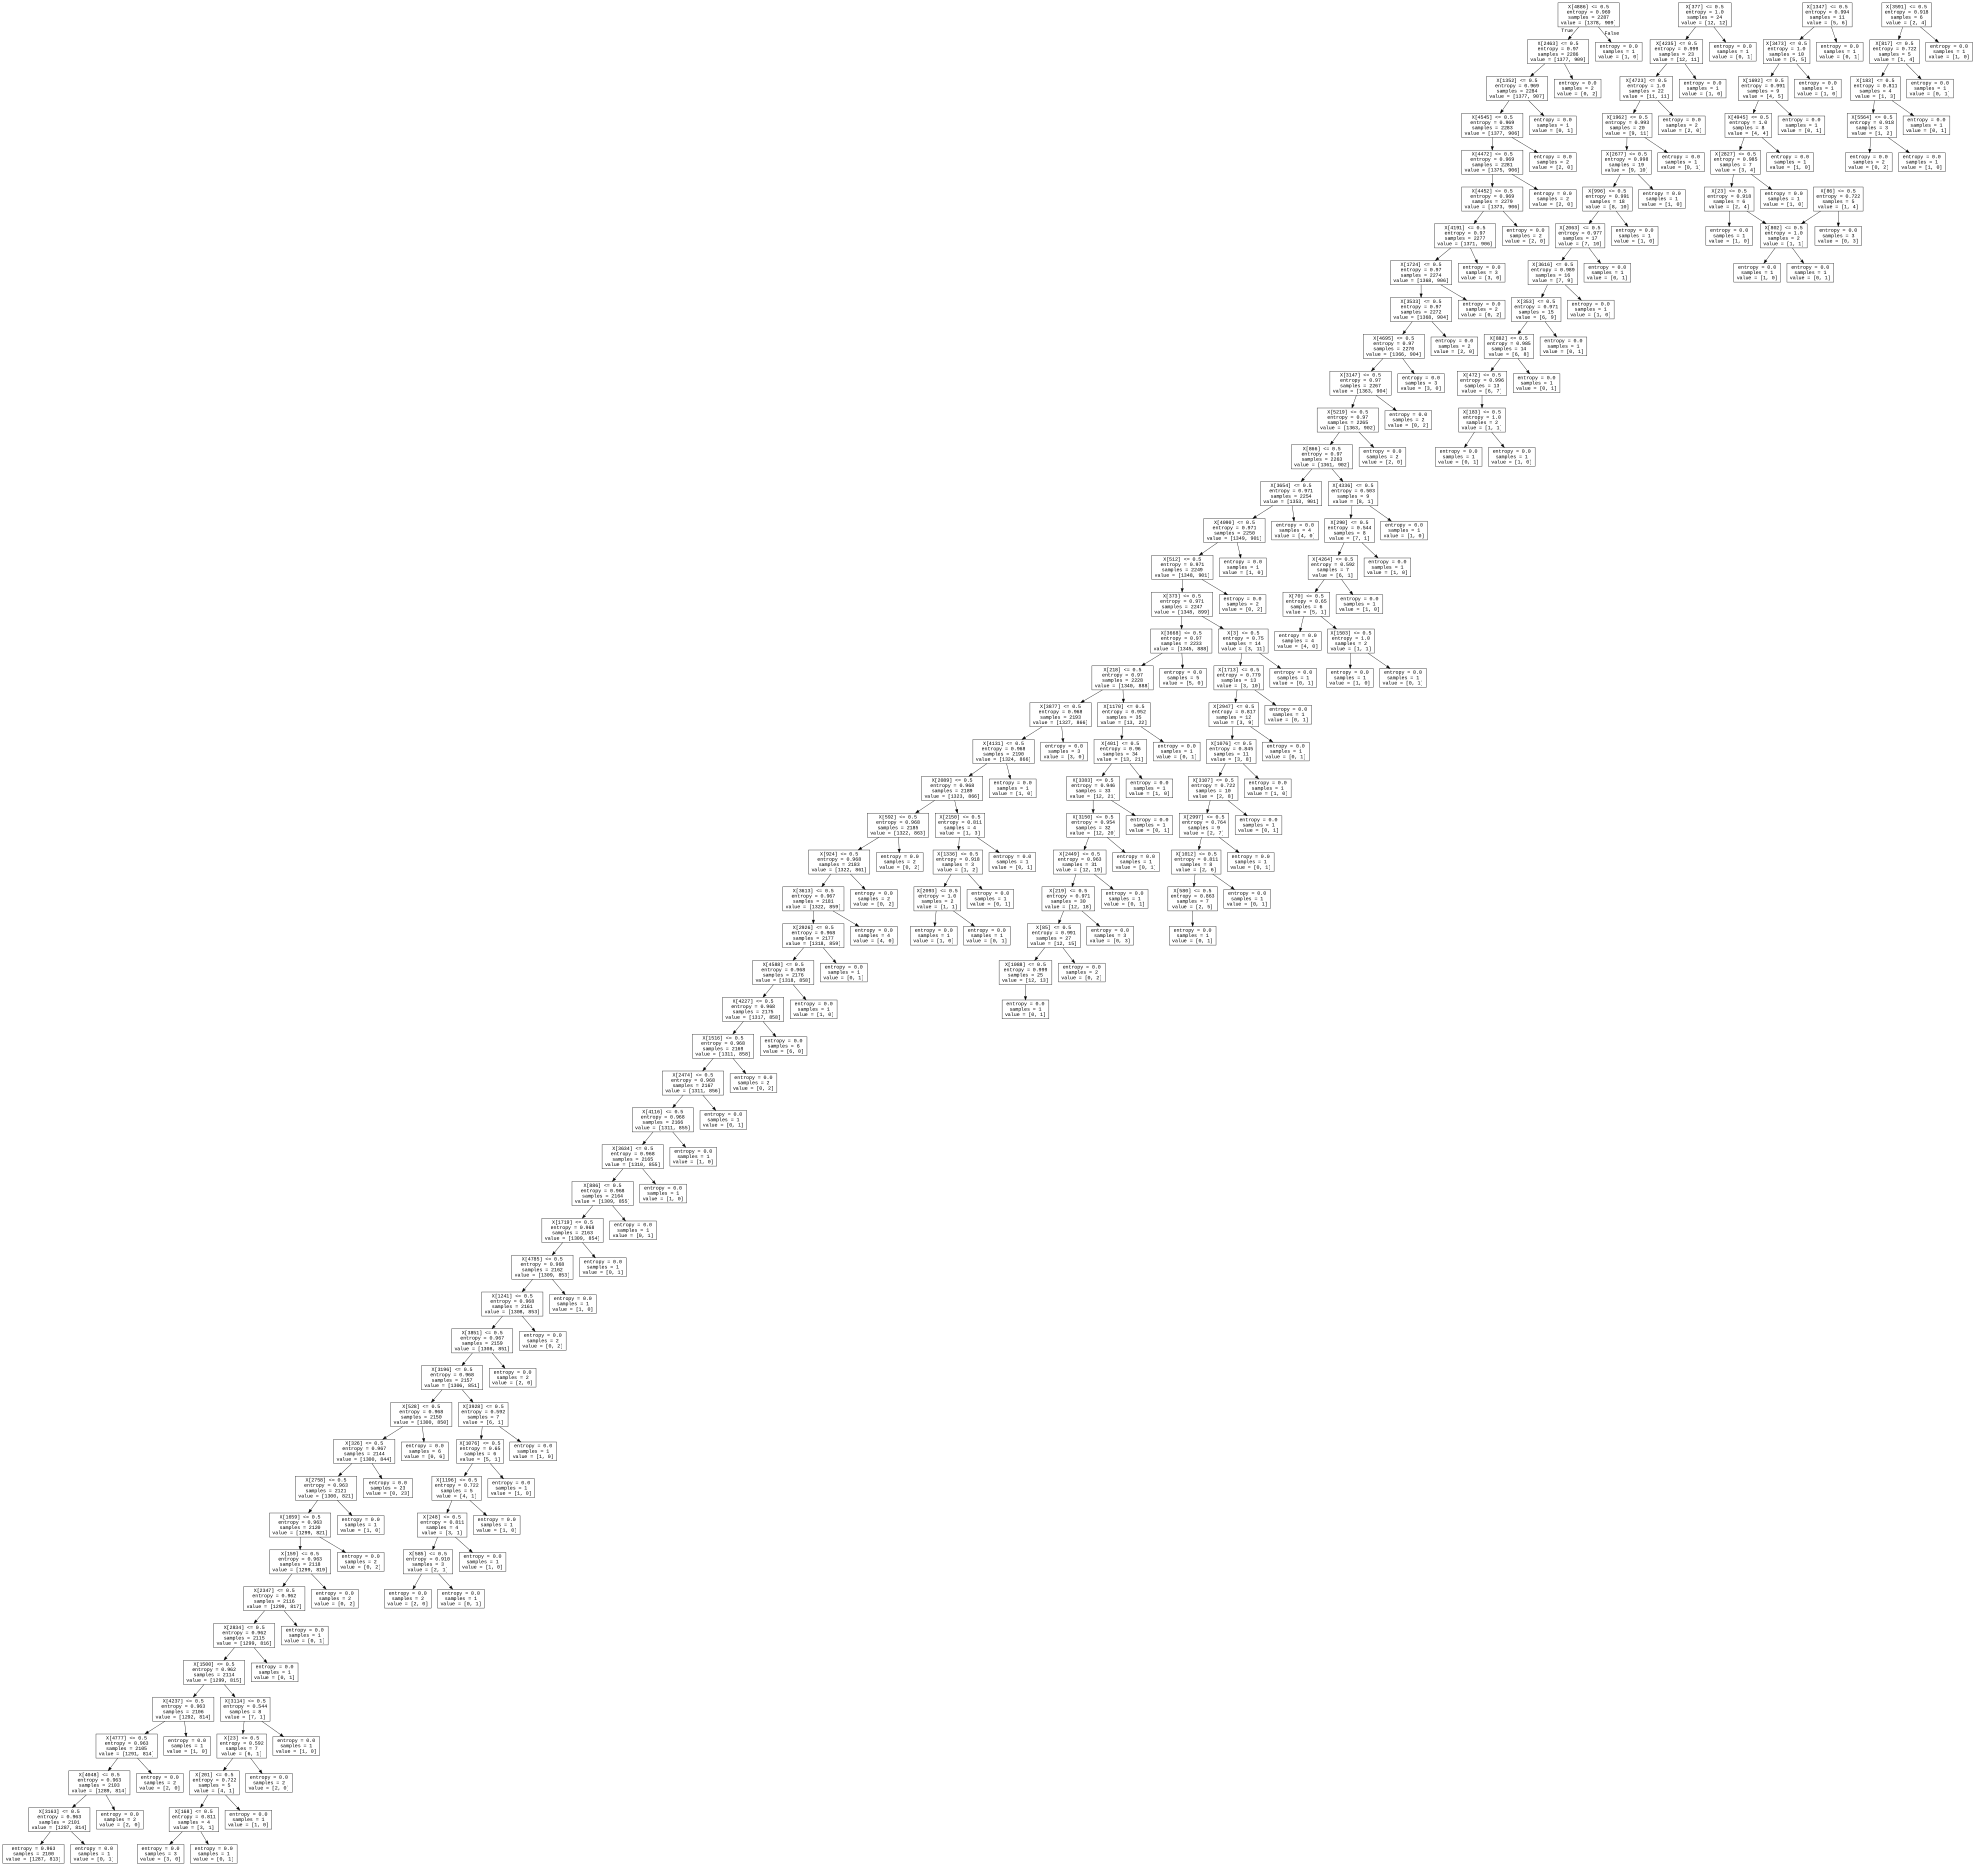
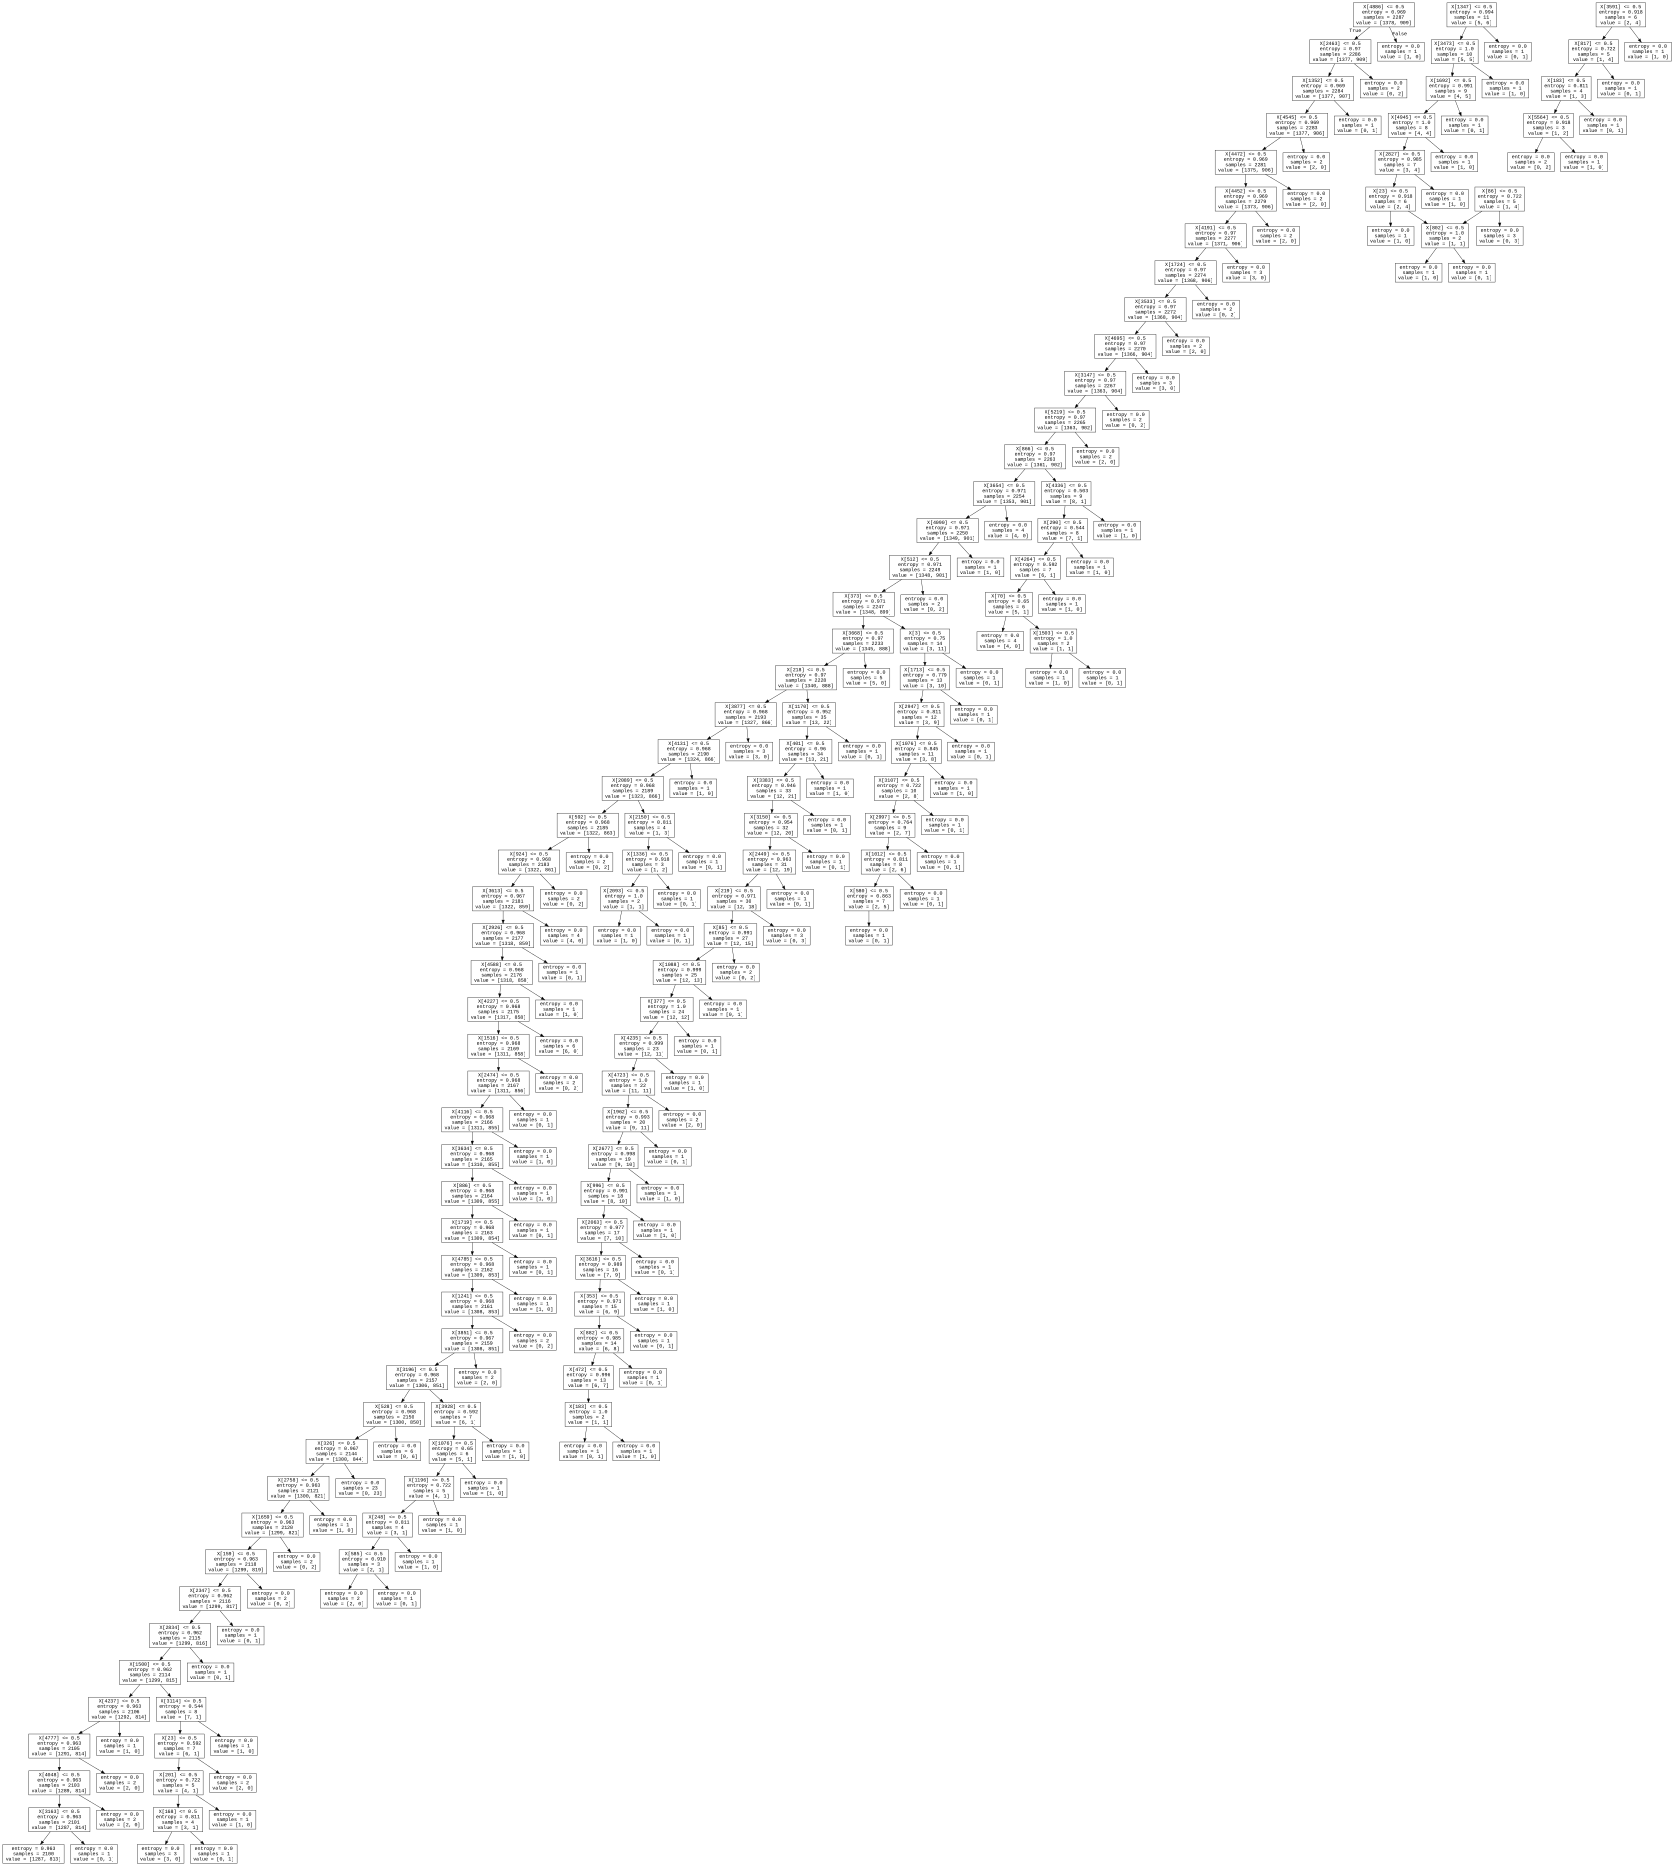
(1234, 715) -> (919, 715)
none -> (674, 989)
